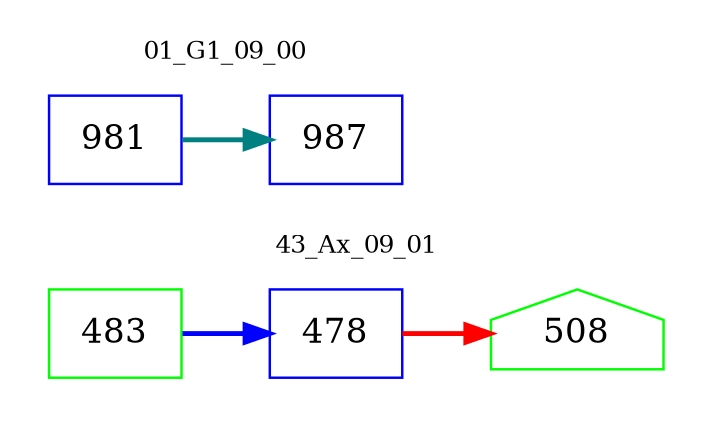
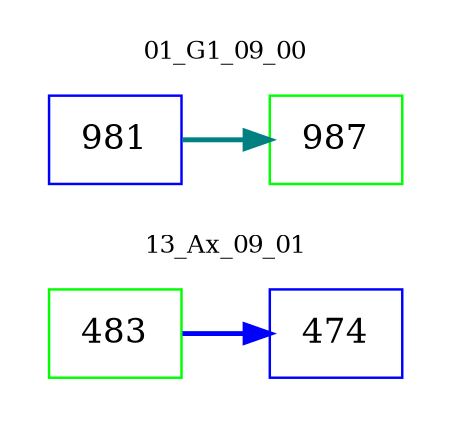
(336, 140) -> (336, 140)
(357, 247) -> (226, 247)
(336, 334) -> (336, 334)
(577, 334) -> none
